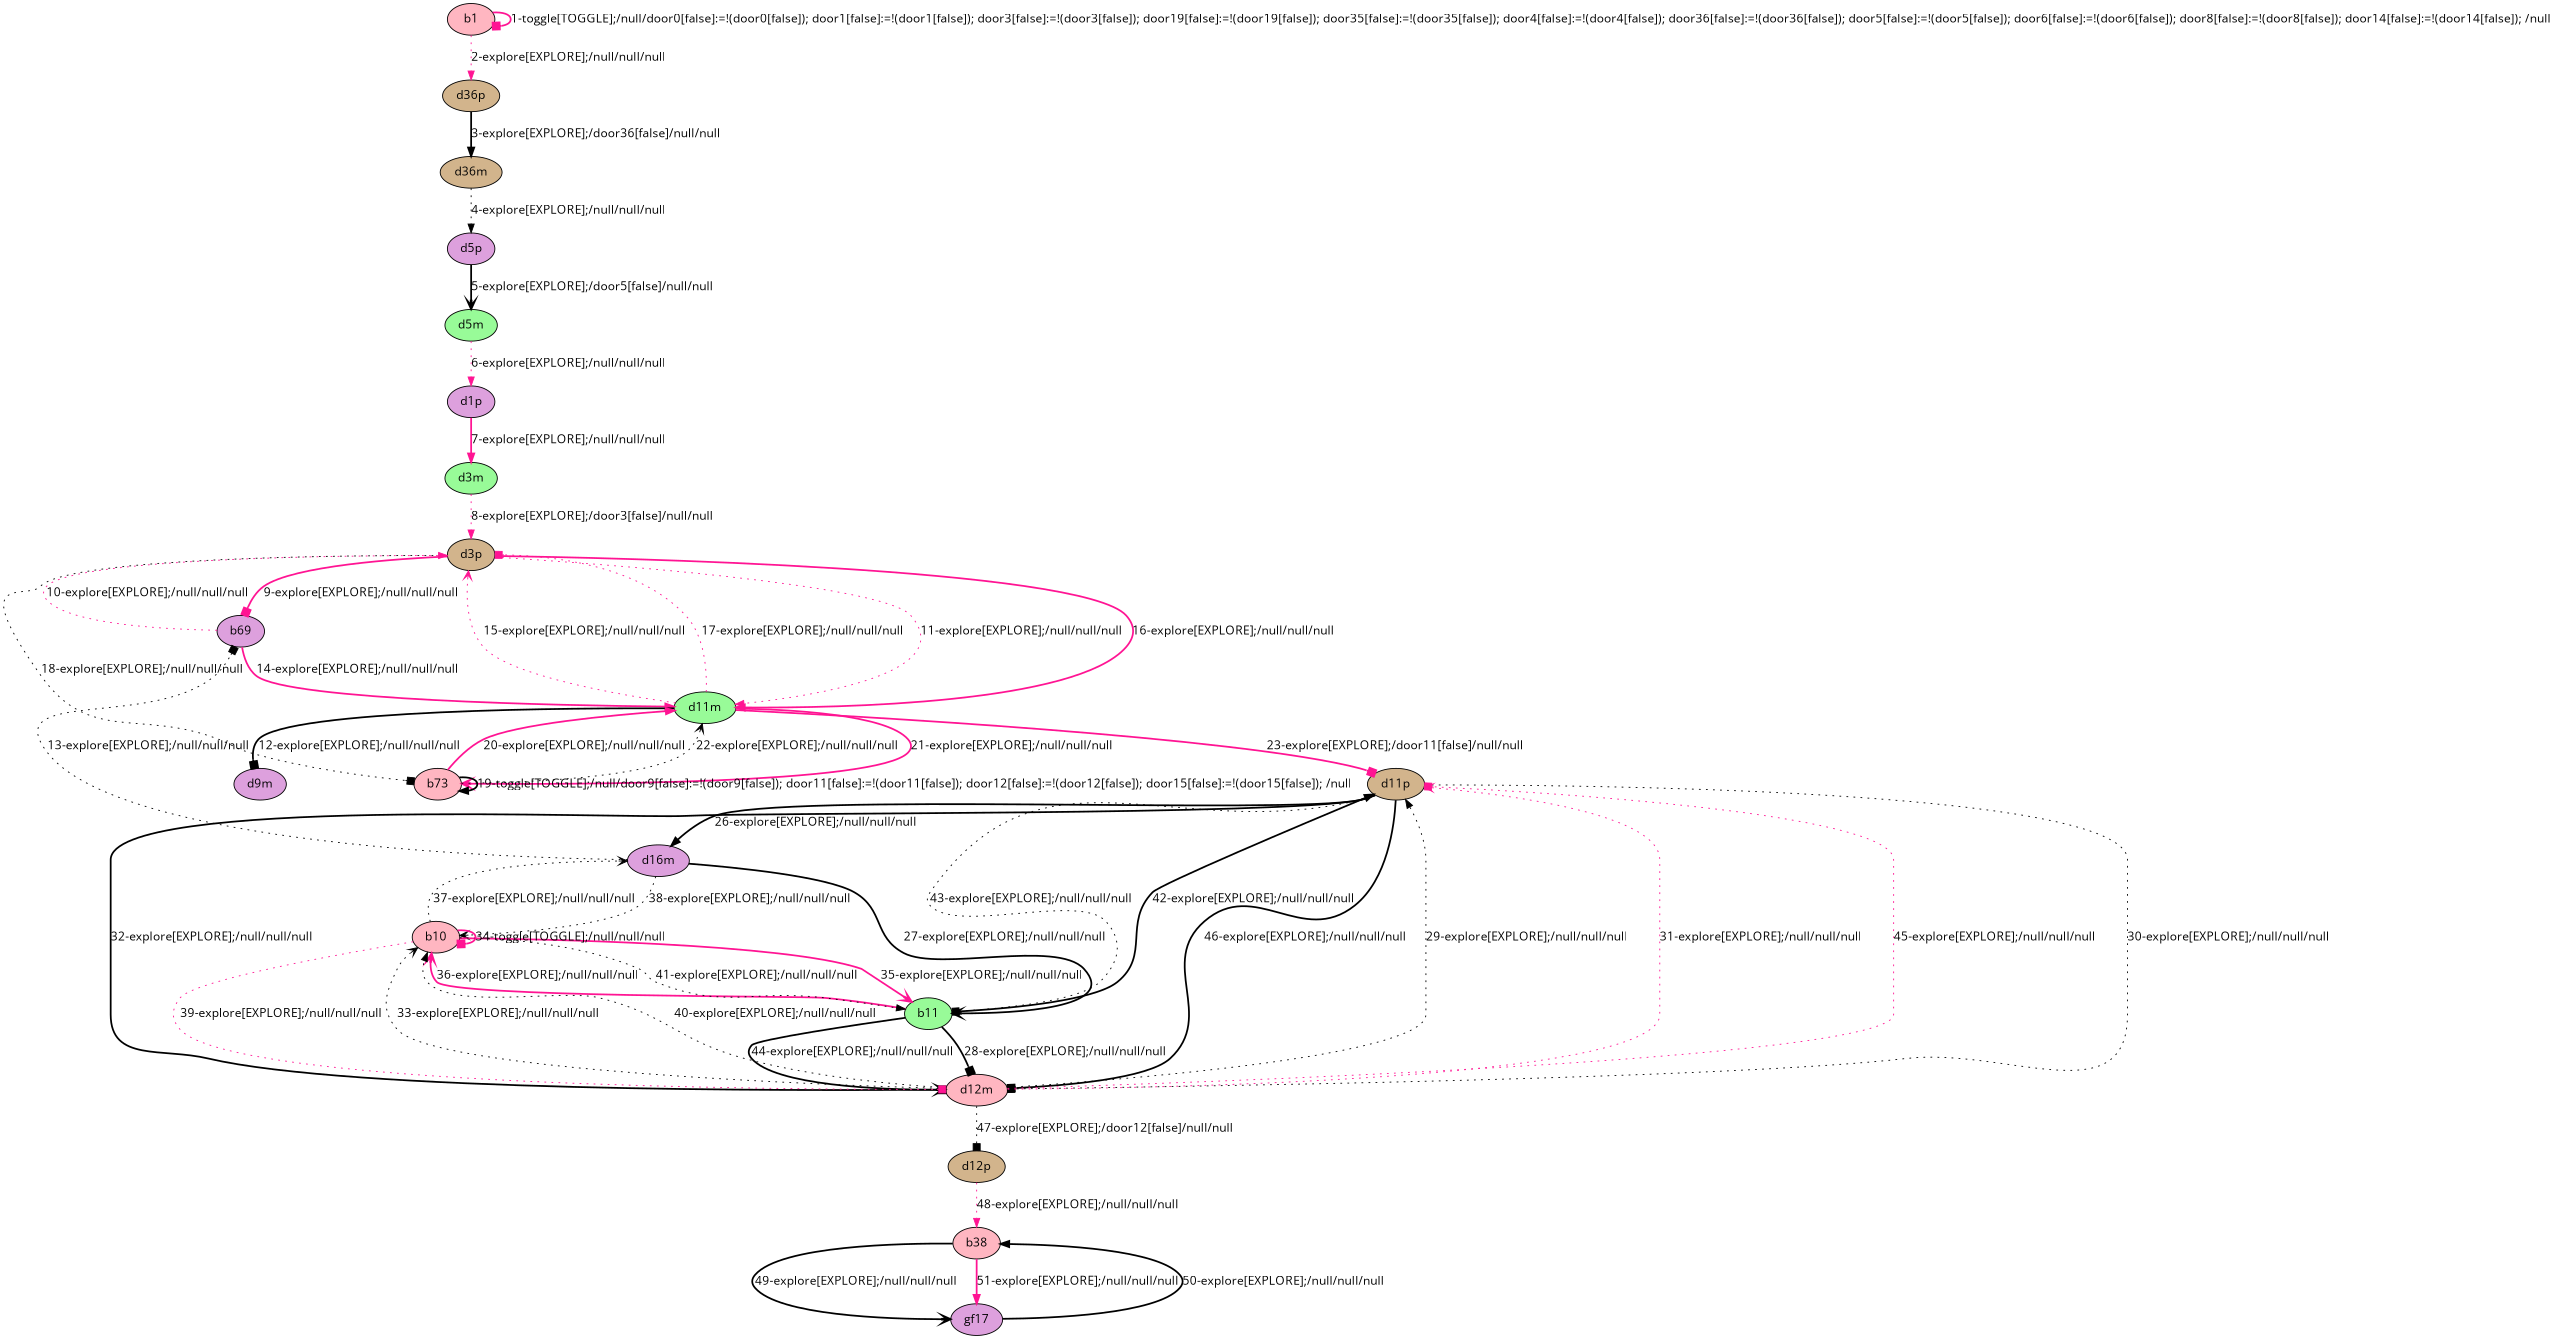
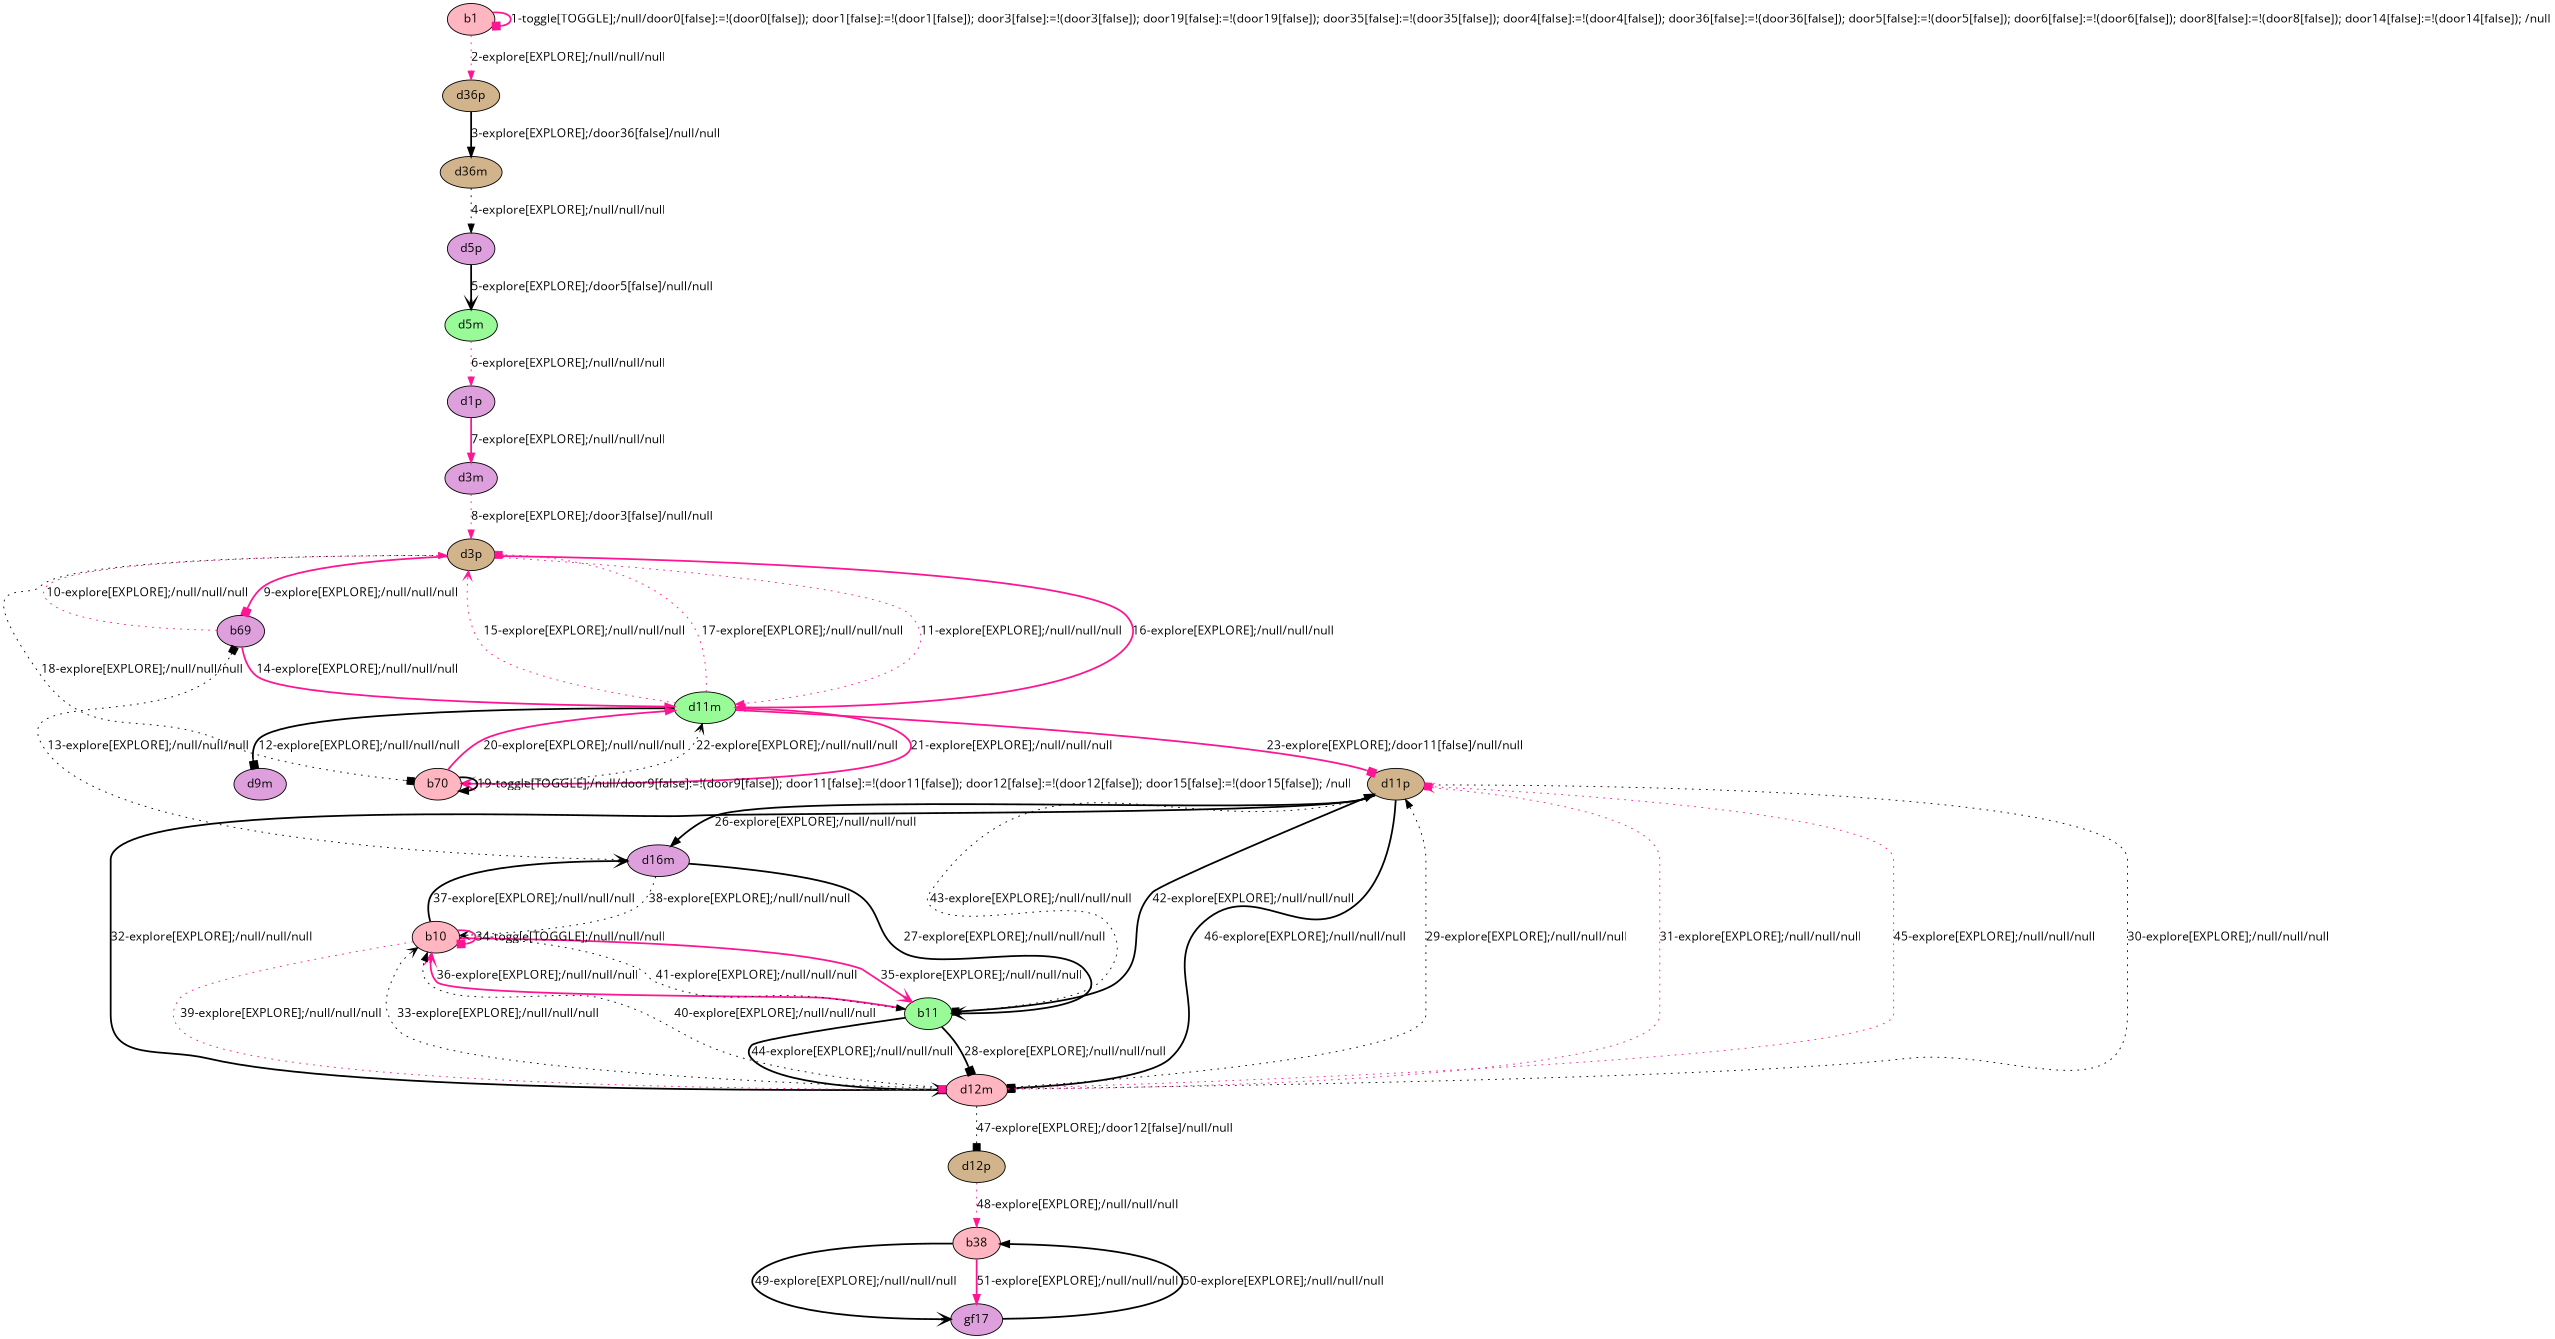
(471, 478) -> (471, 478)
(438, 784) -> (438, 784)
(508, 867) -> (508, 867)
